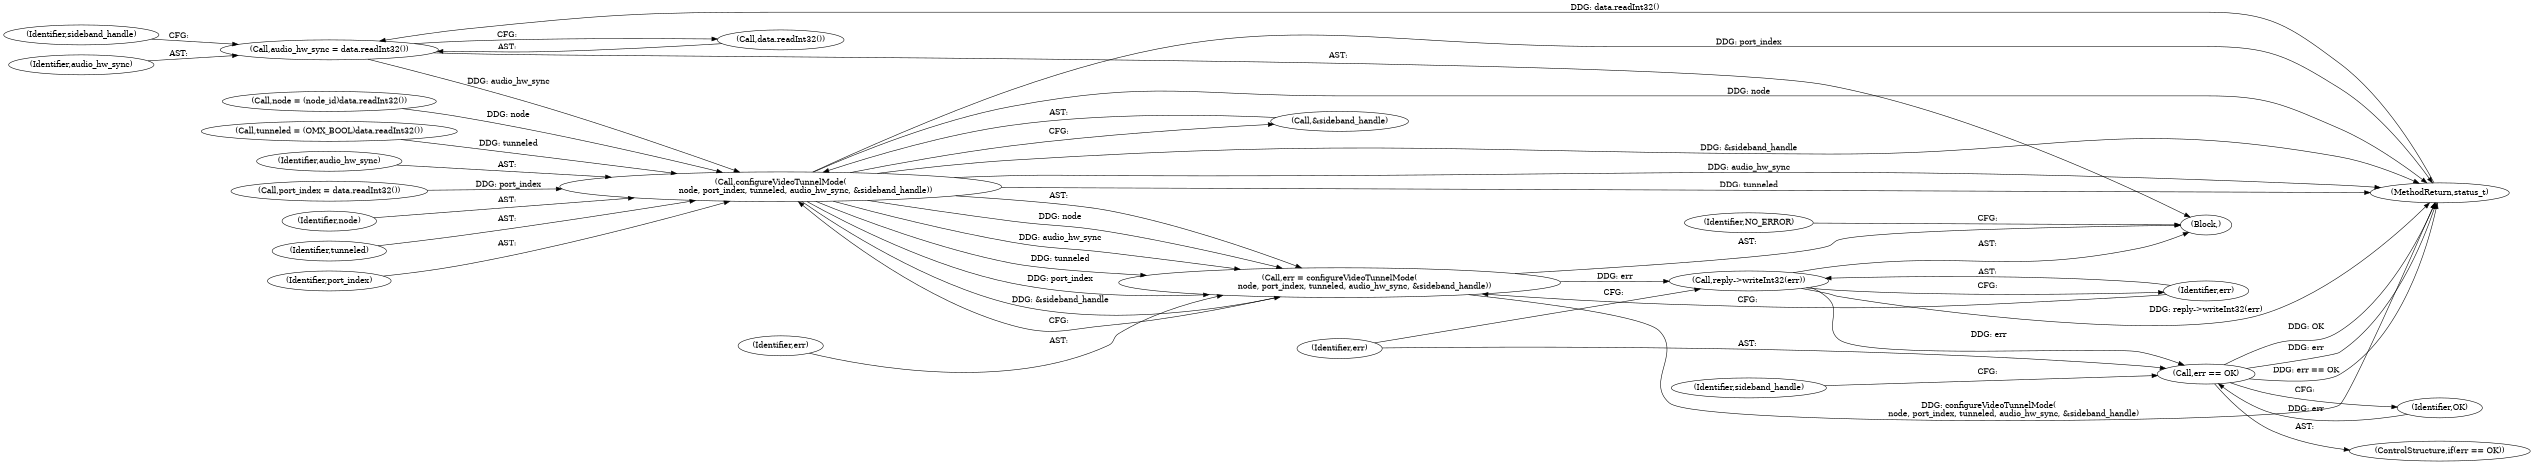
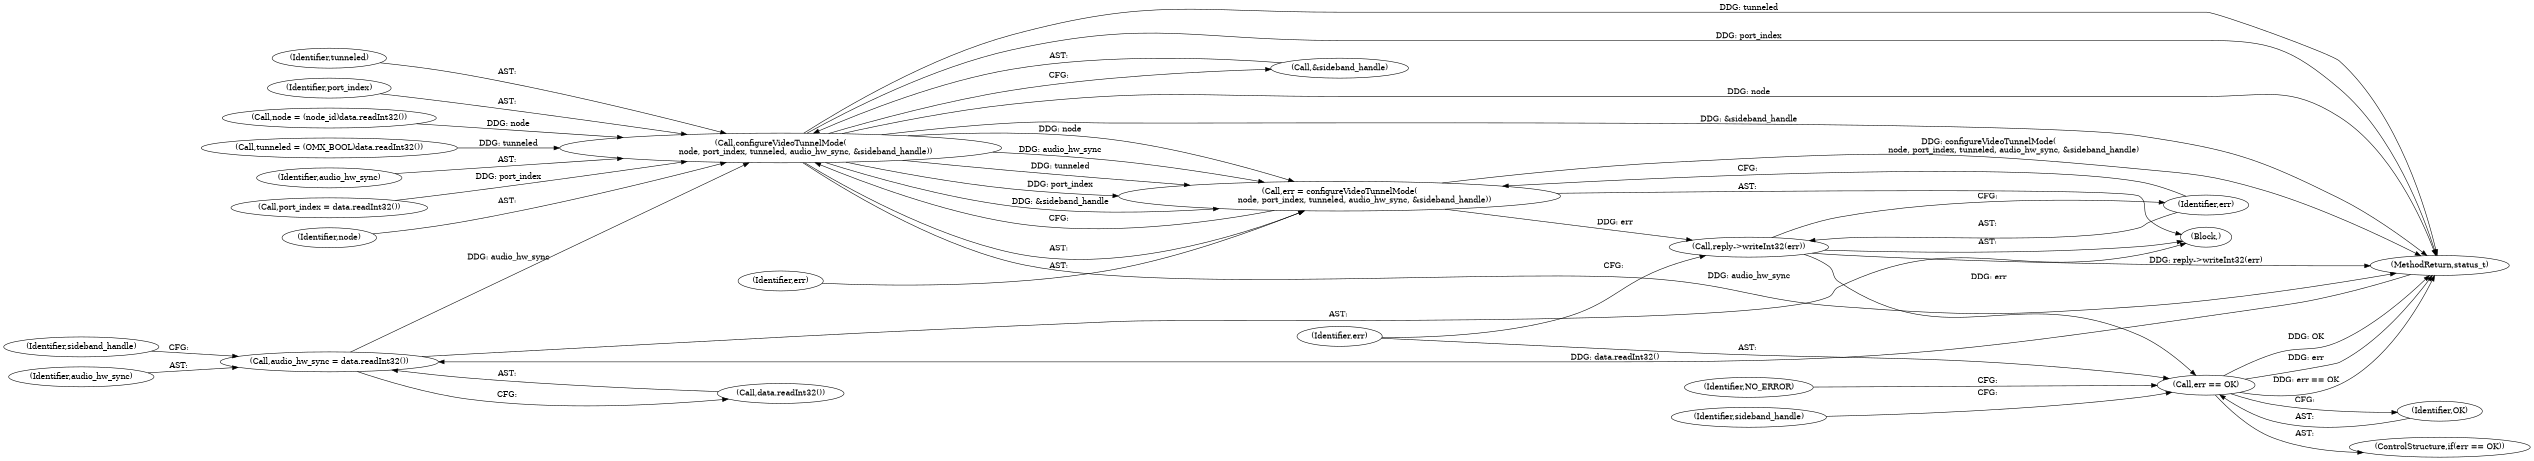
(1994, 224) -> (1982, 386)
(2306, 409) -> (2306, 417)
